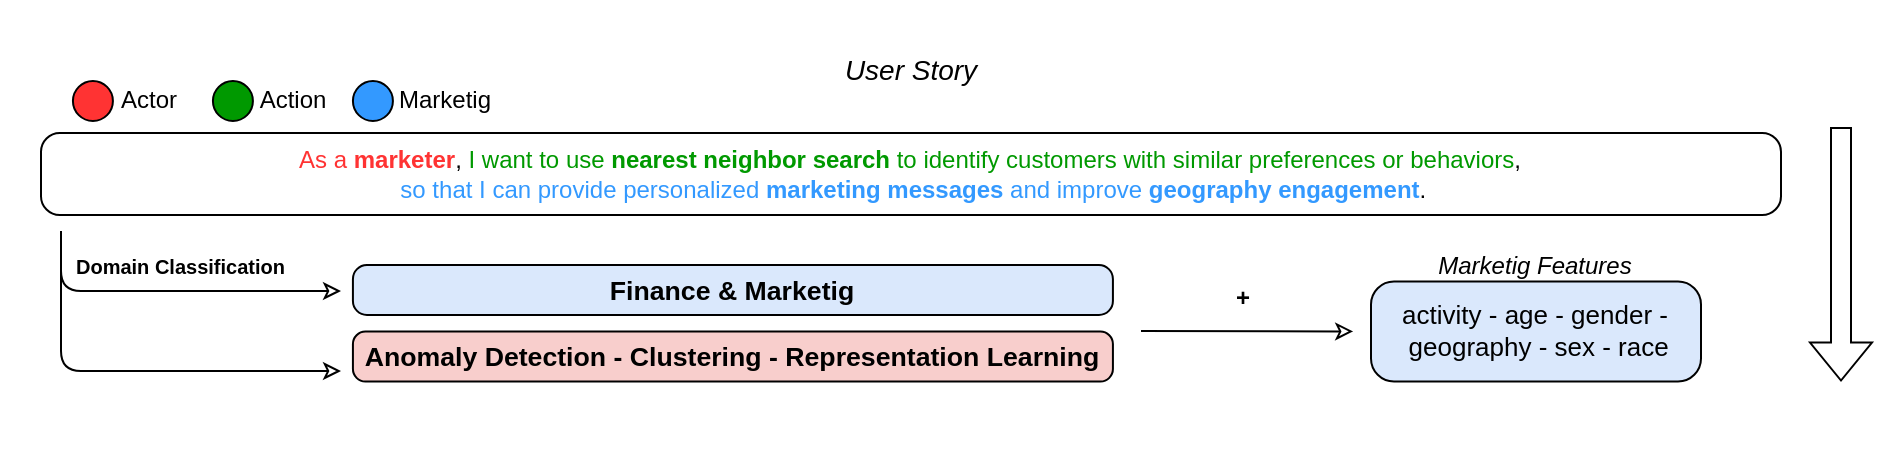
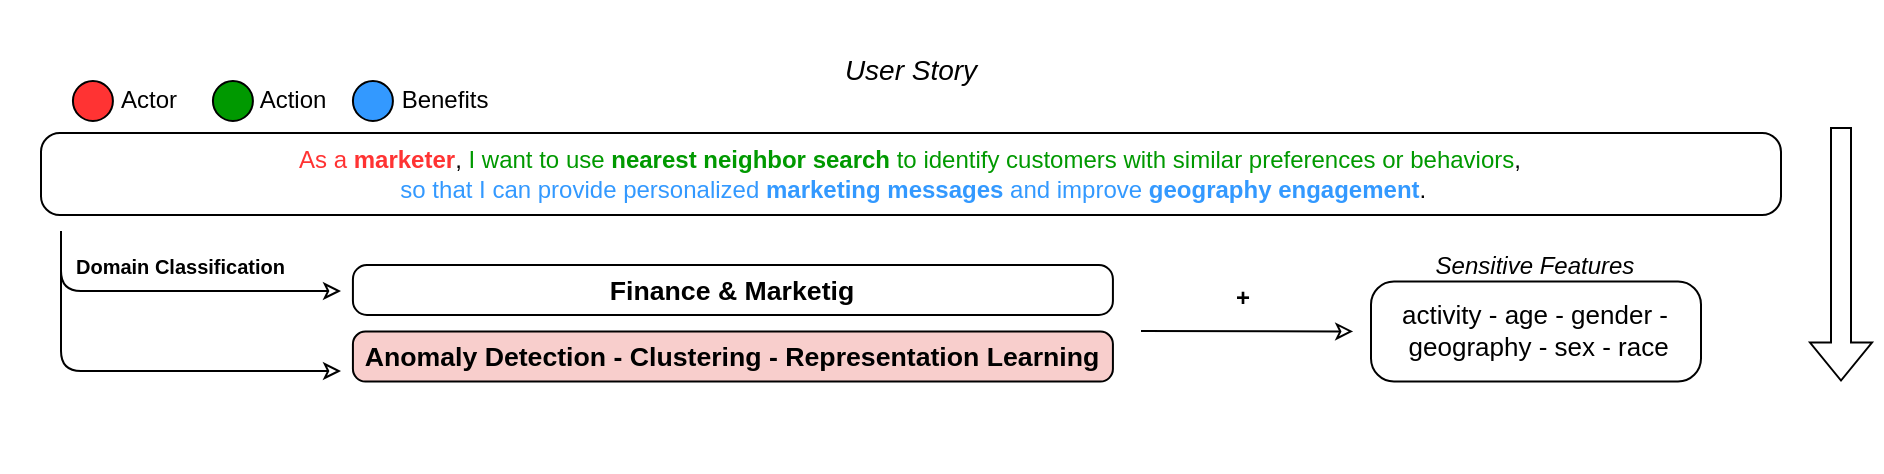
(446, 101) -> (446, 101)
(1536, 267) -> (1536, 267)
(733, 290) -> (733, 290)
(1536, 332) -> (1536, 332)
